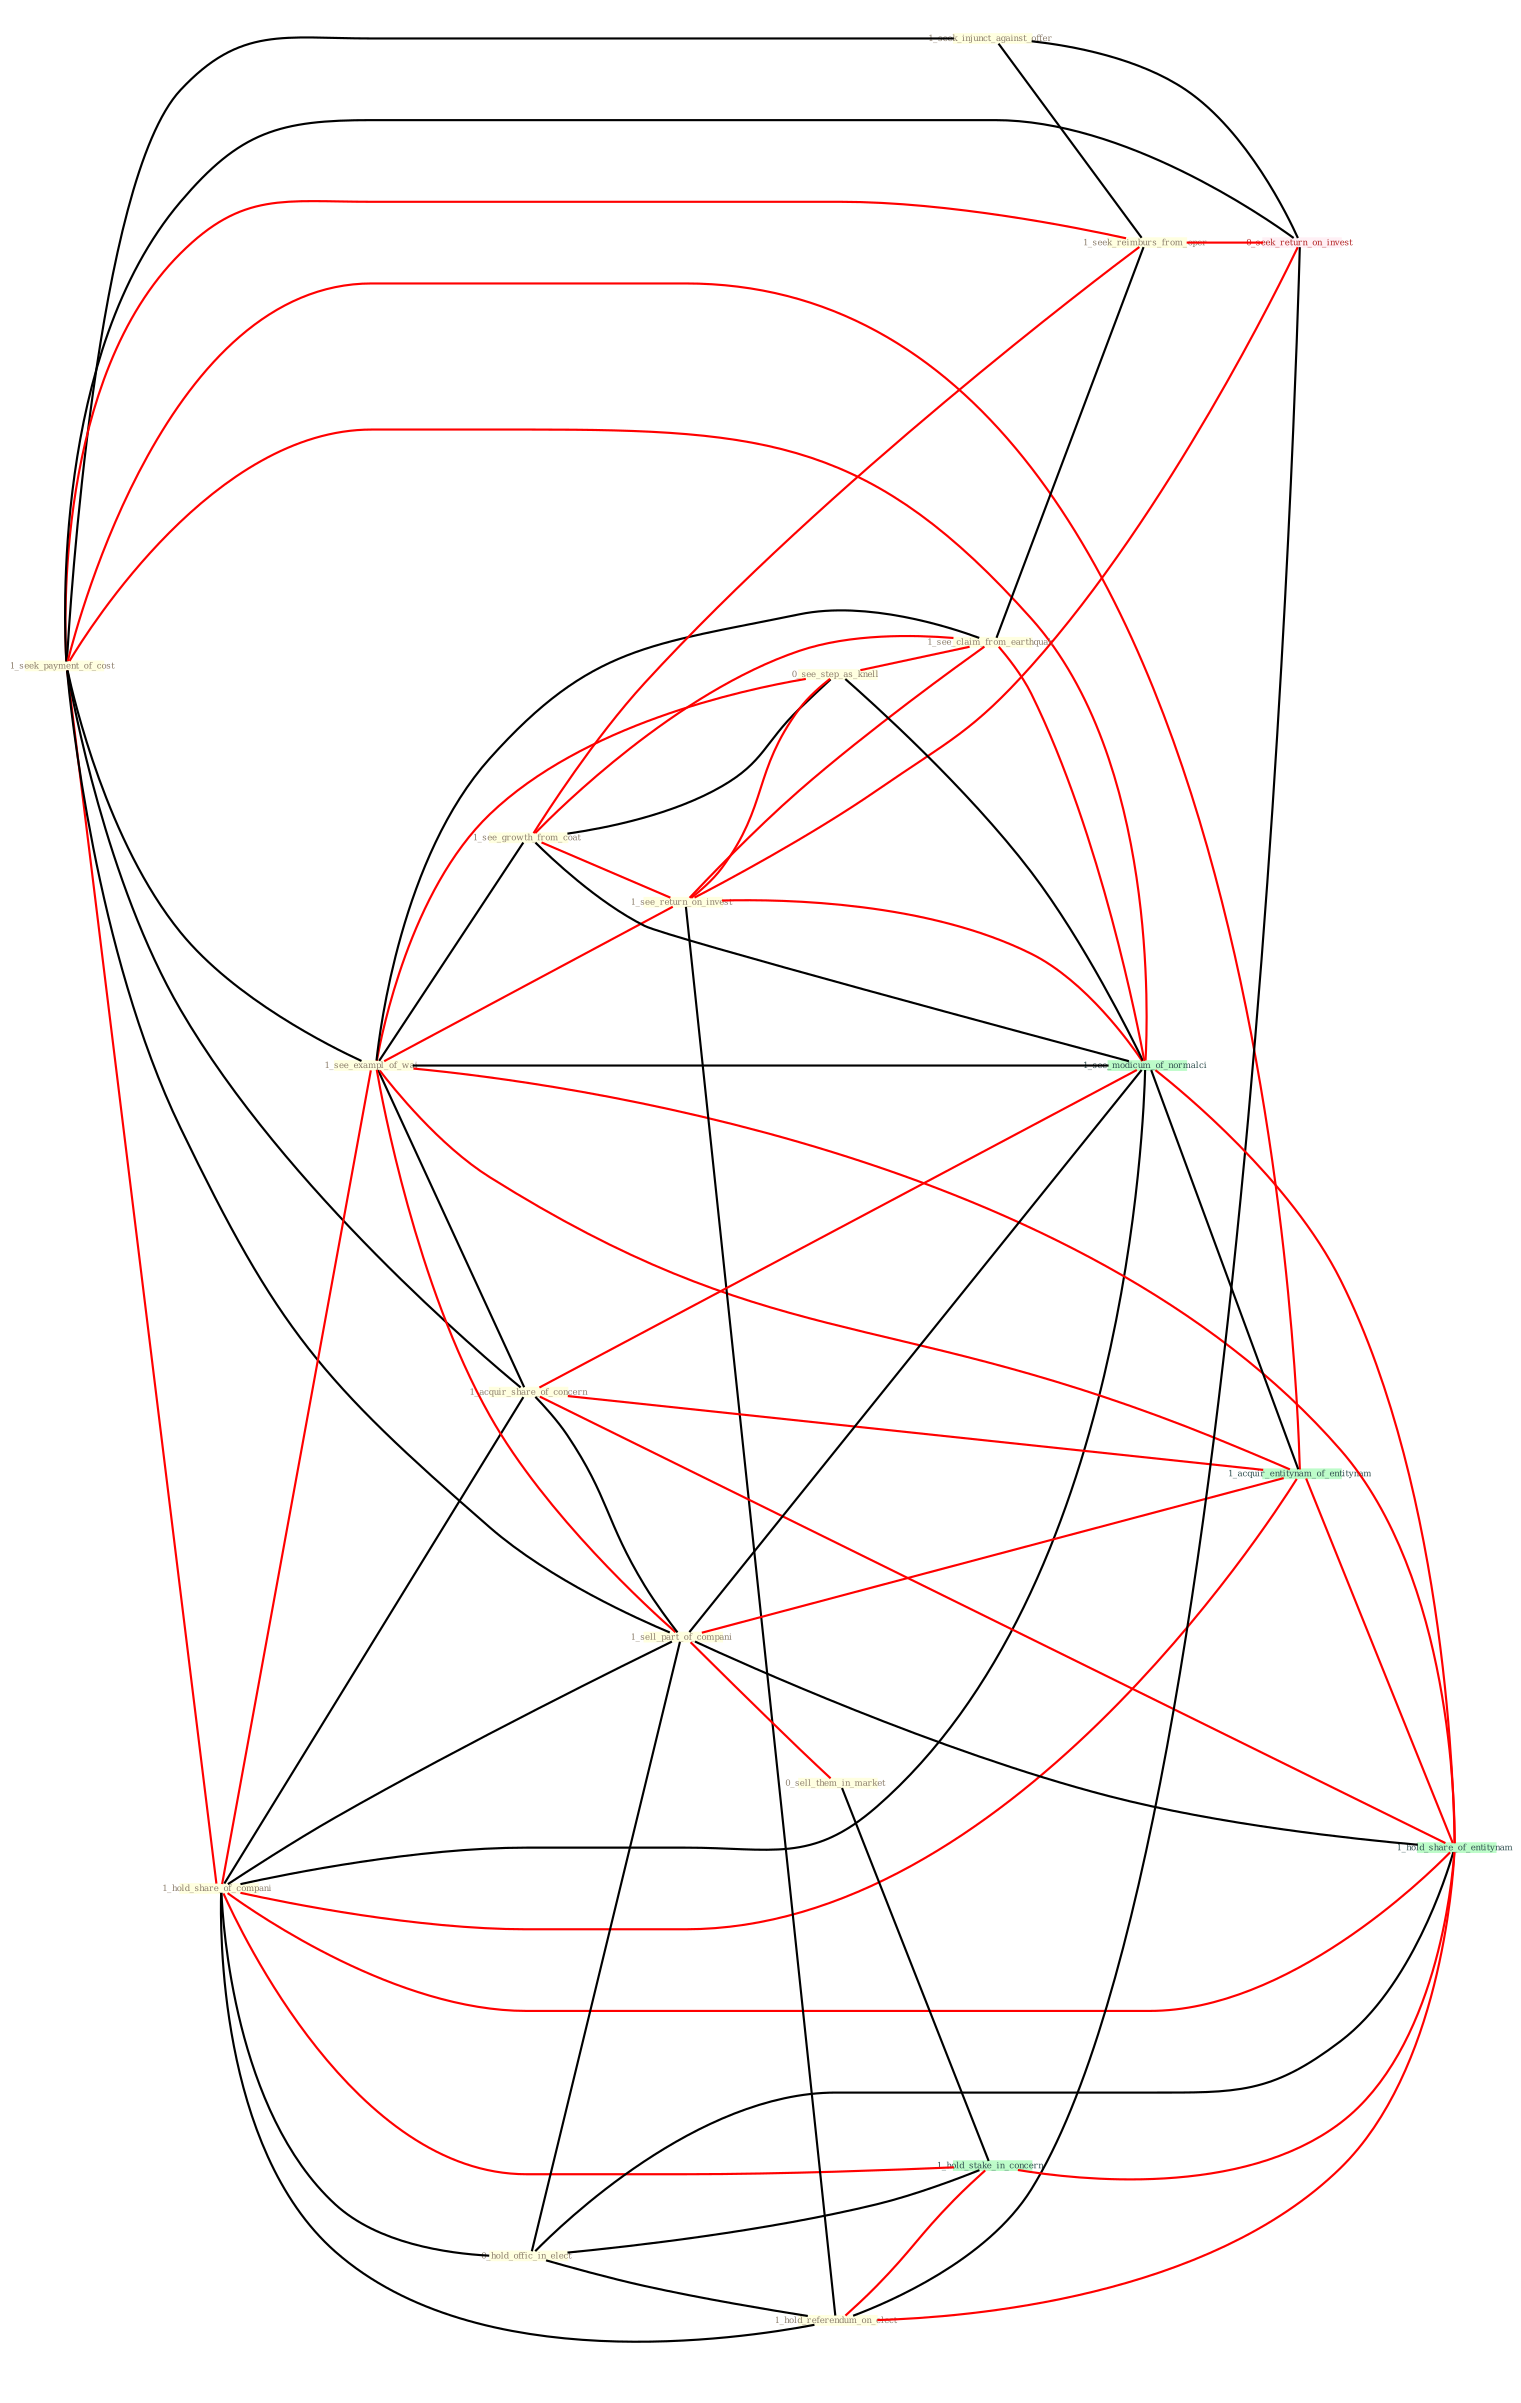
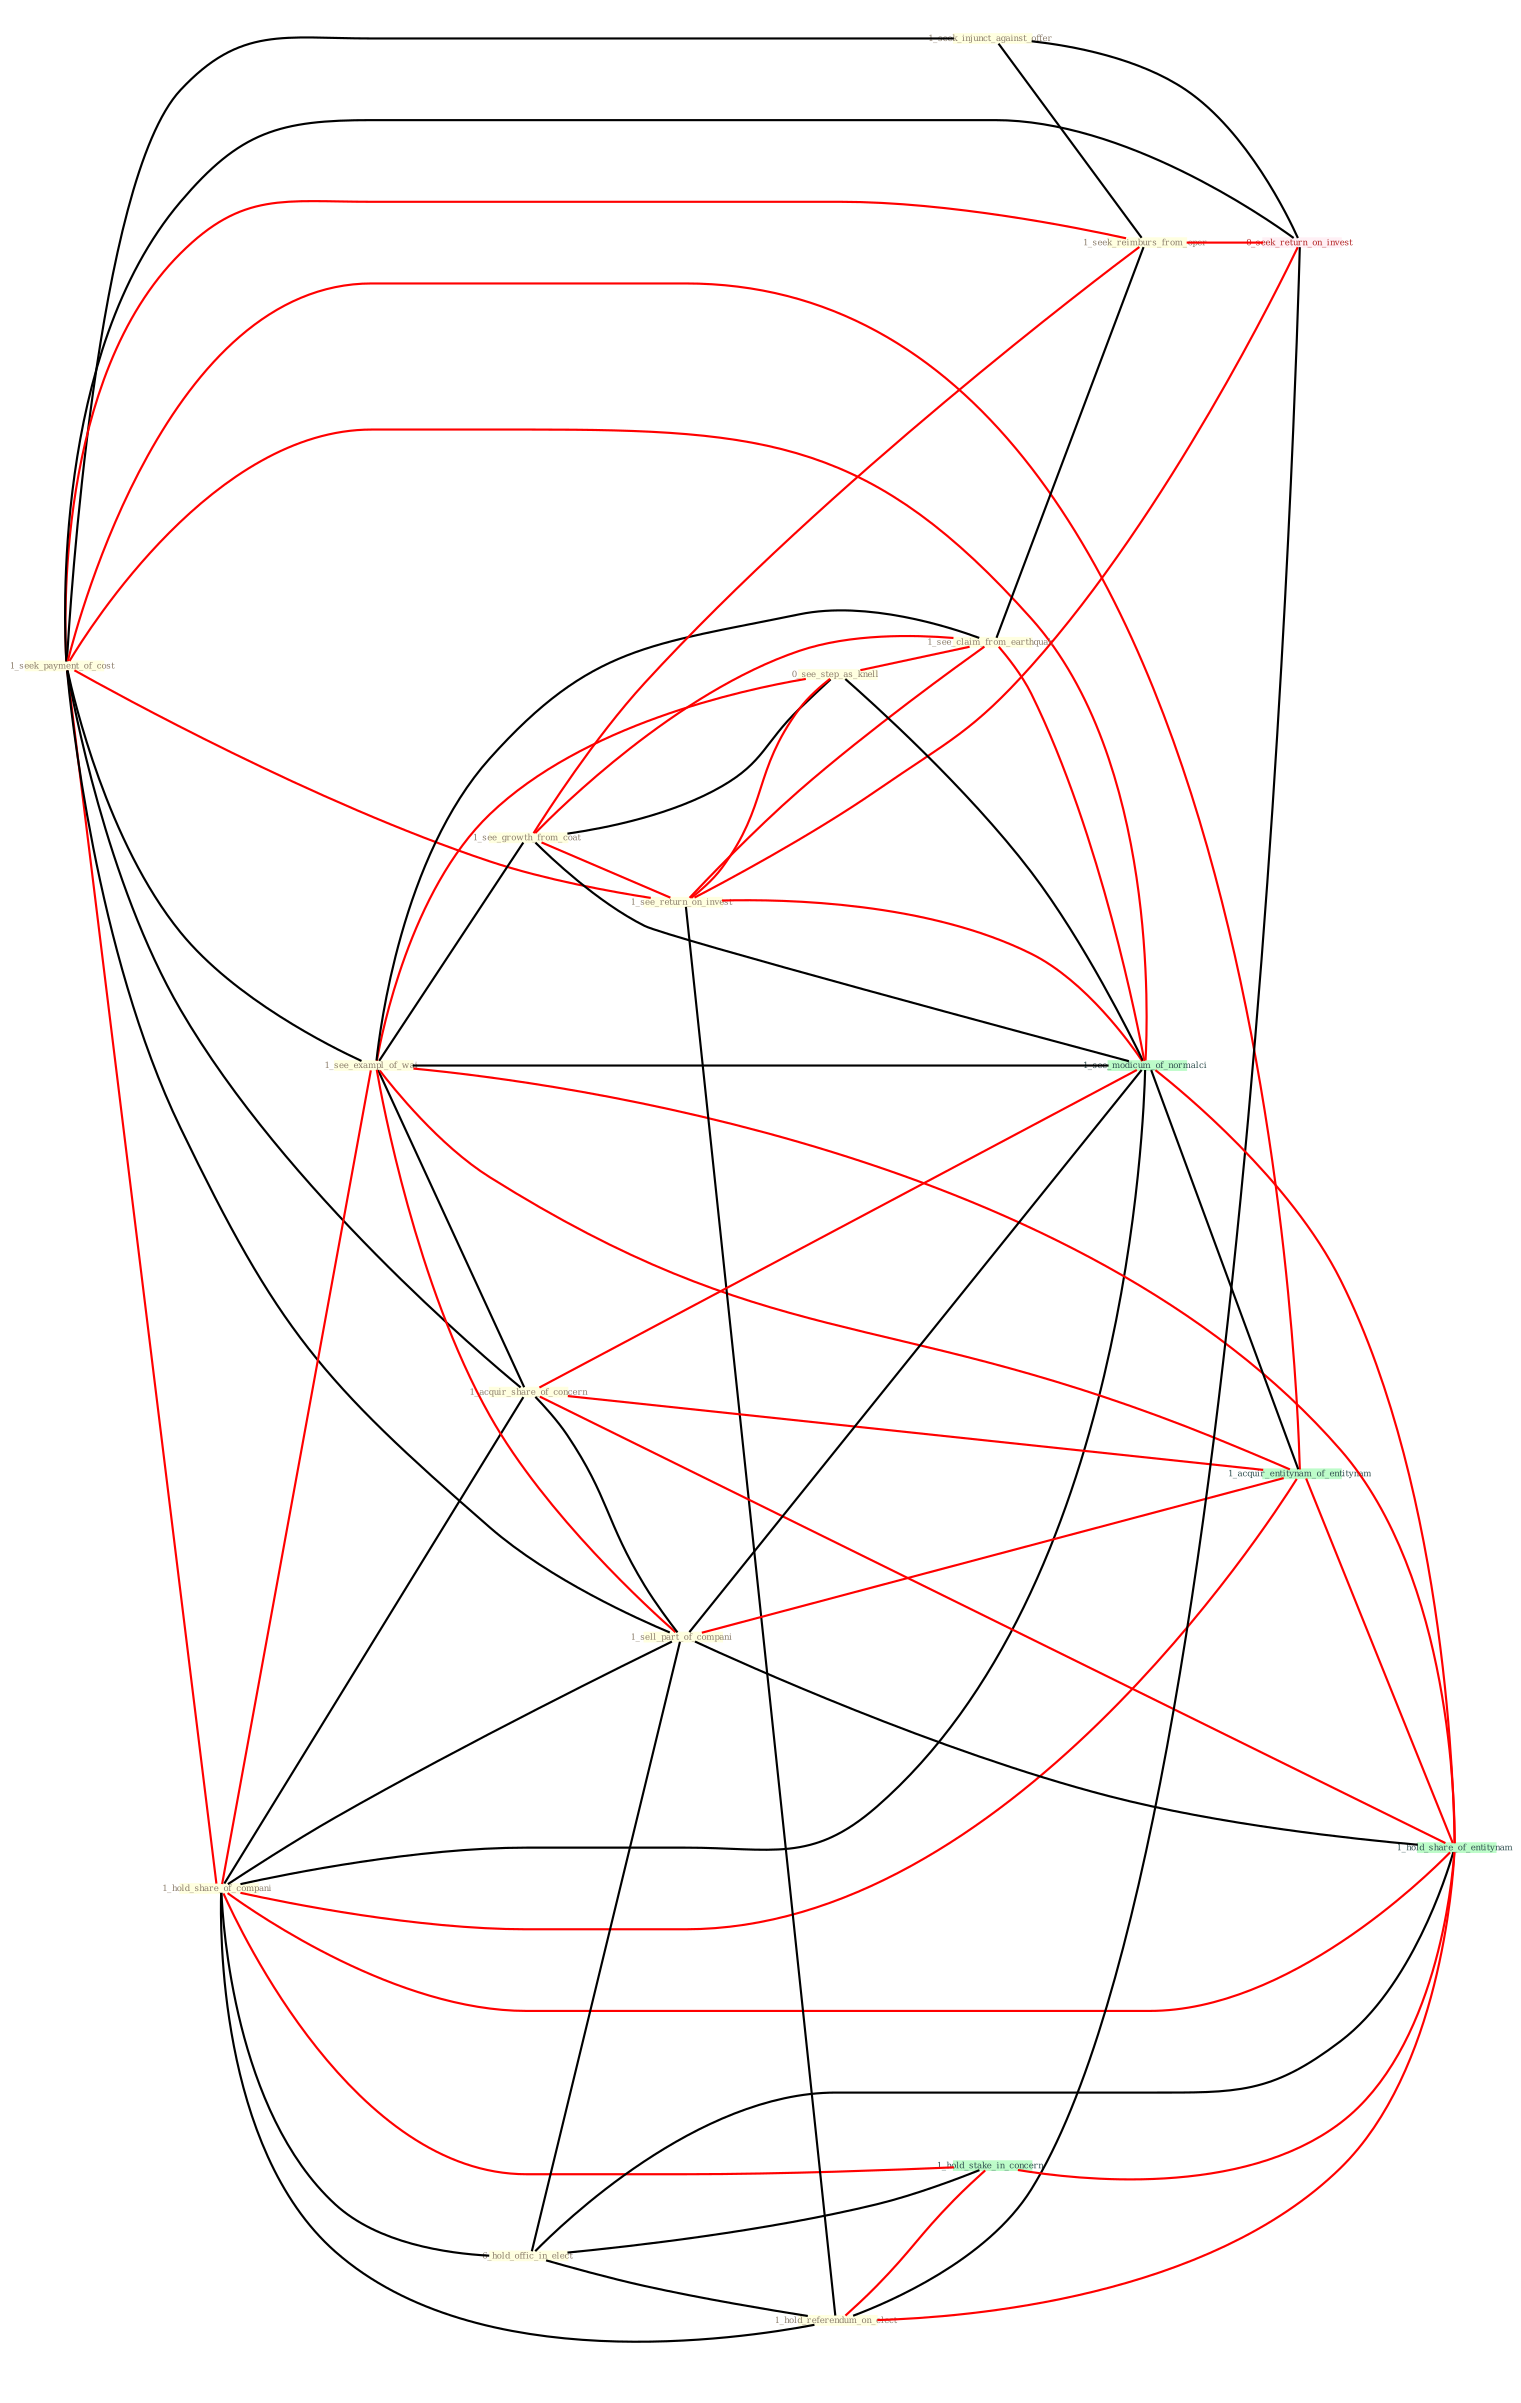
(528, 984) -> (353, 809)
(838, 1783) -> none
(529, 2256) -> (529, 2256)
